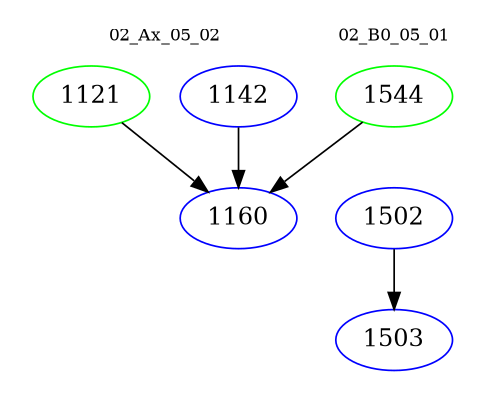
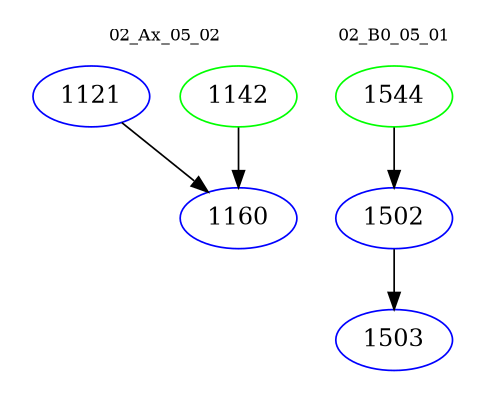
(91, 96) -> (91, 96)
(239, 96) -> (239, 96)
(333, 144) -> (394, 149)
